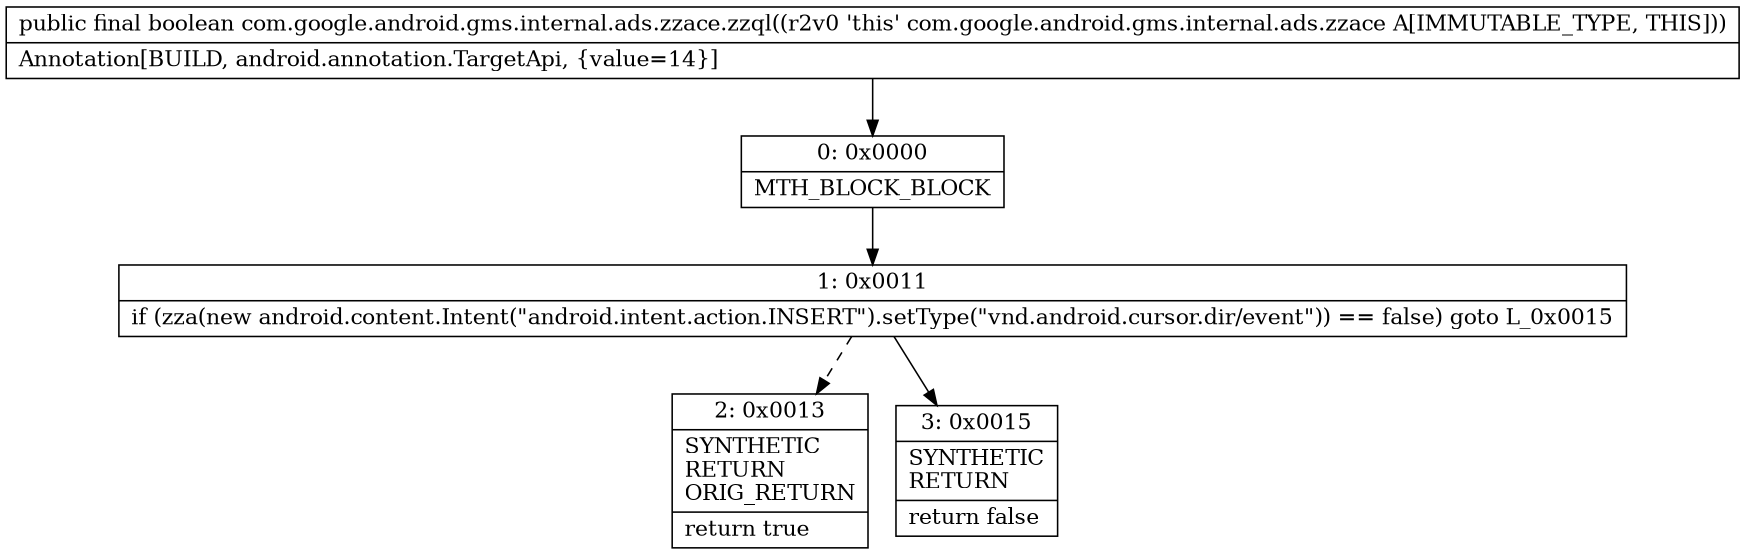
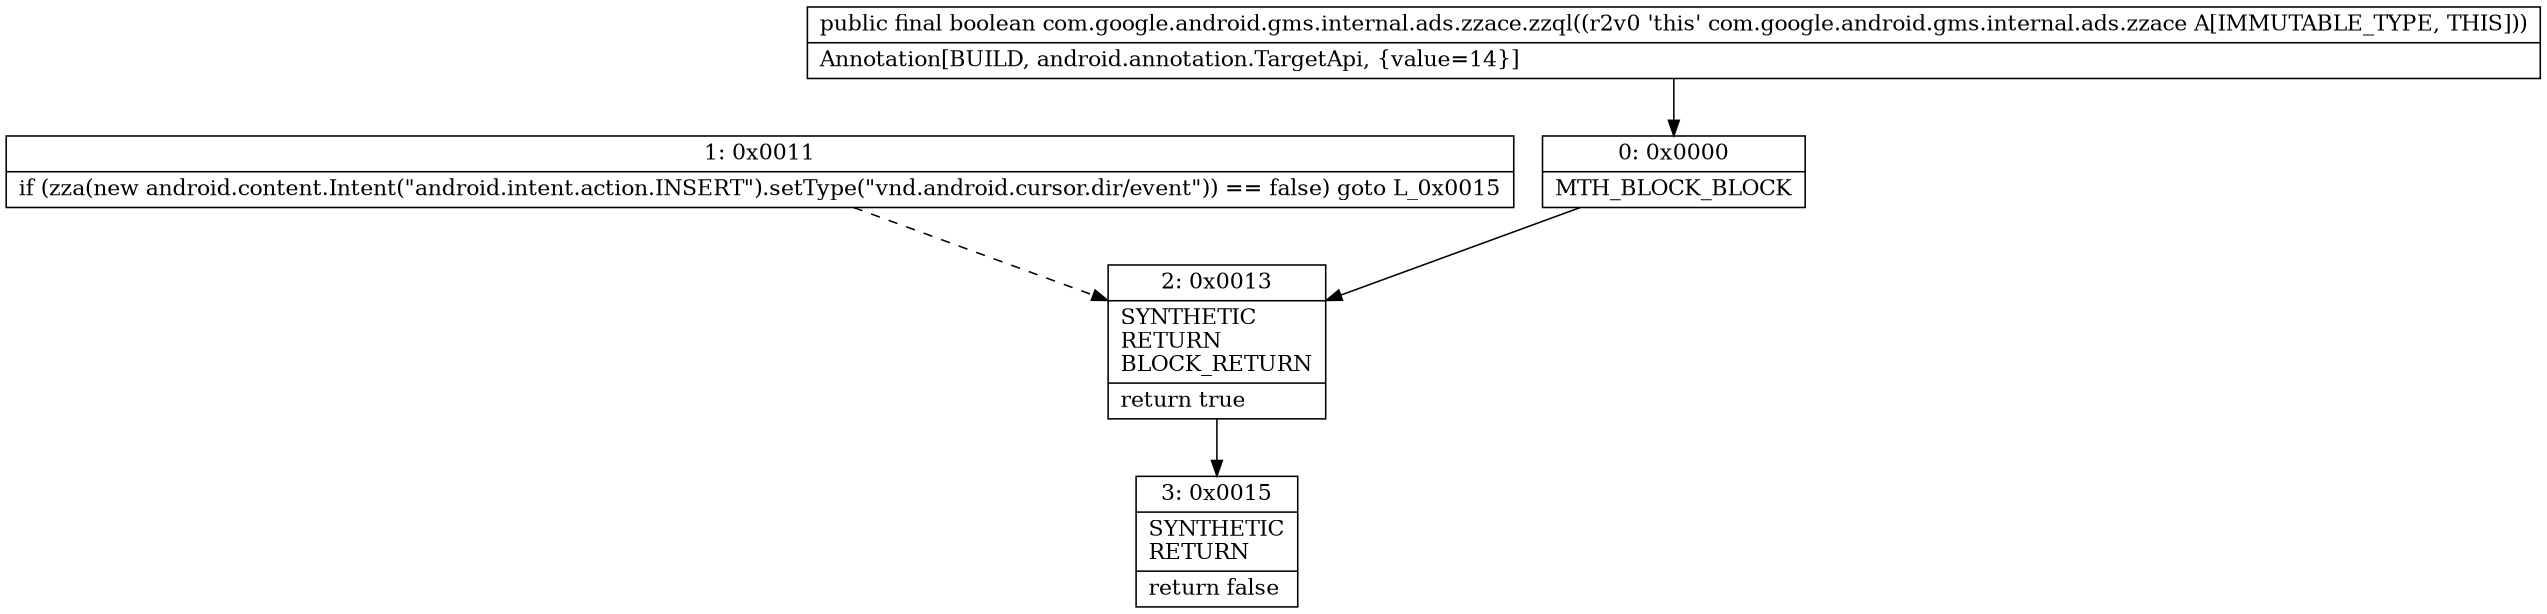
(873, 228) -> (1461, 251)
(911, 364) -> (1217, 440)
(770, 493) -> (1217, 364)
